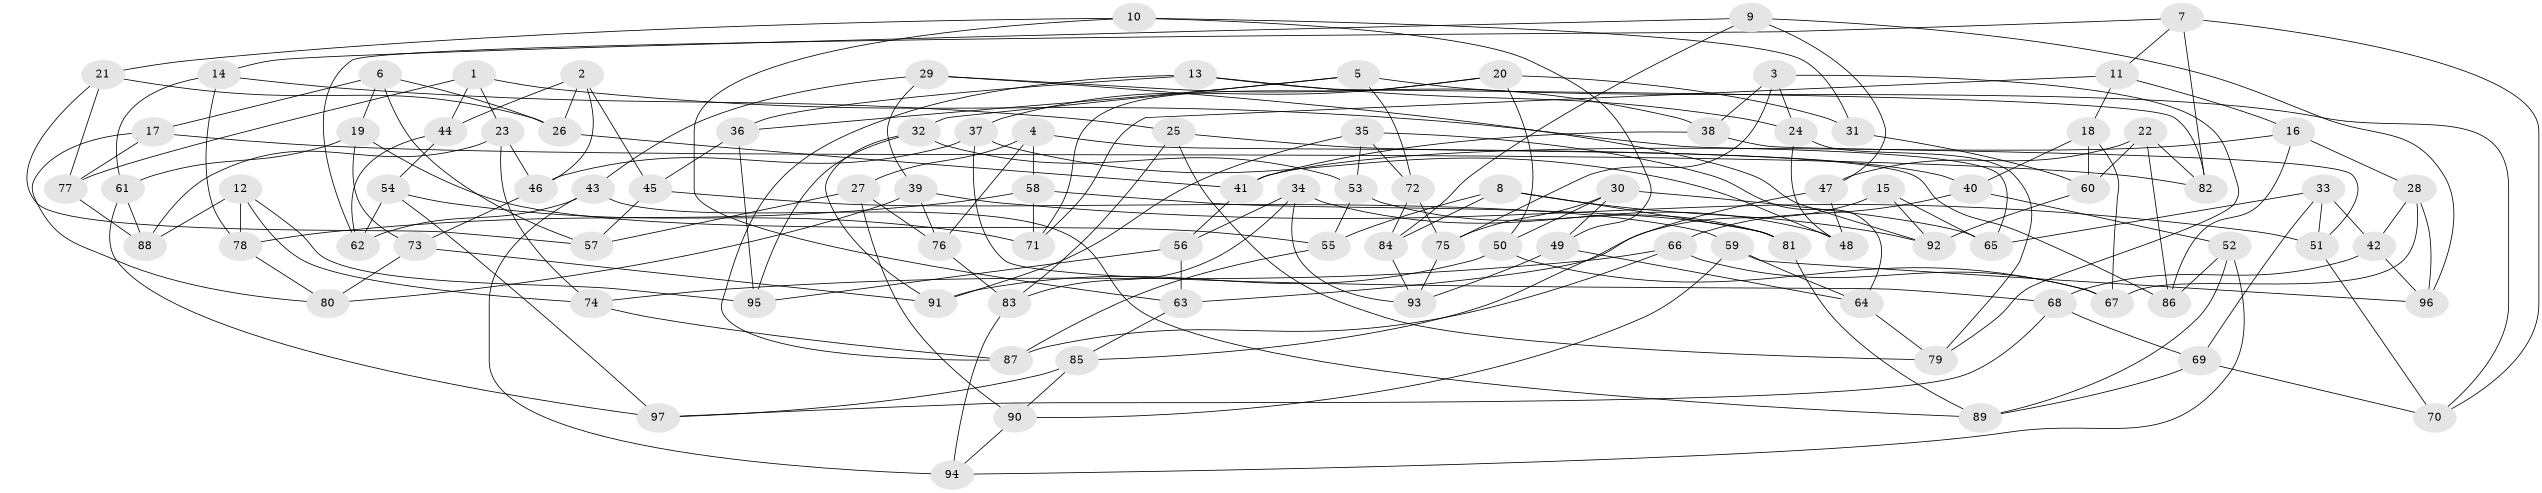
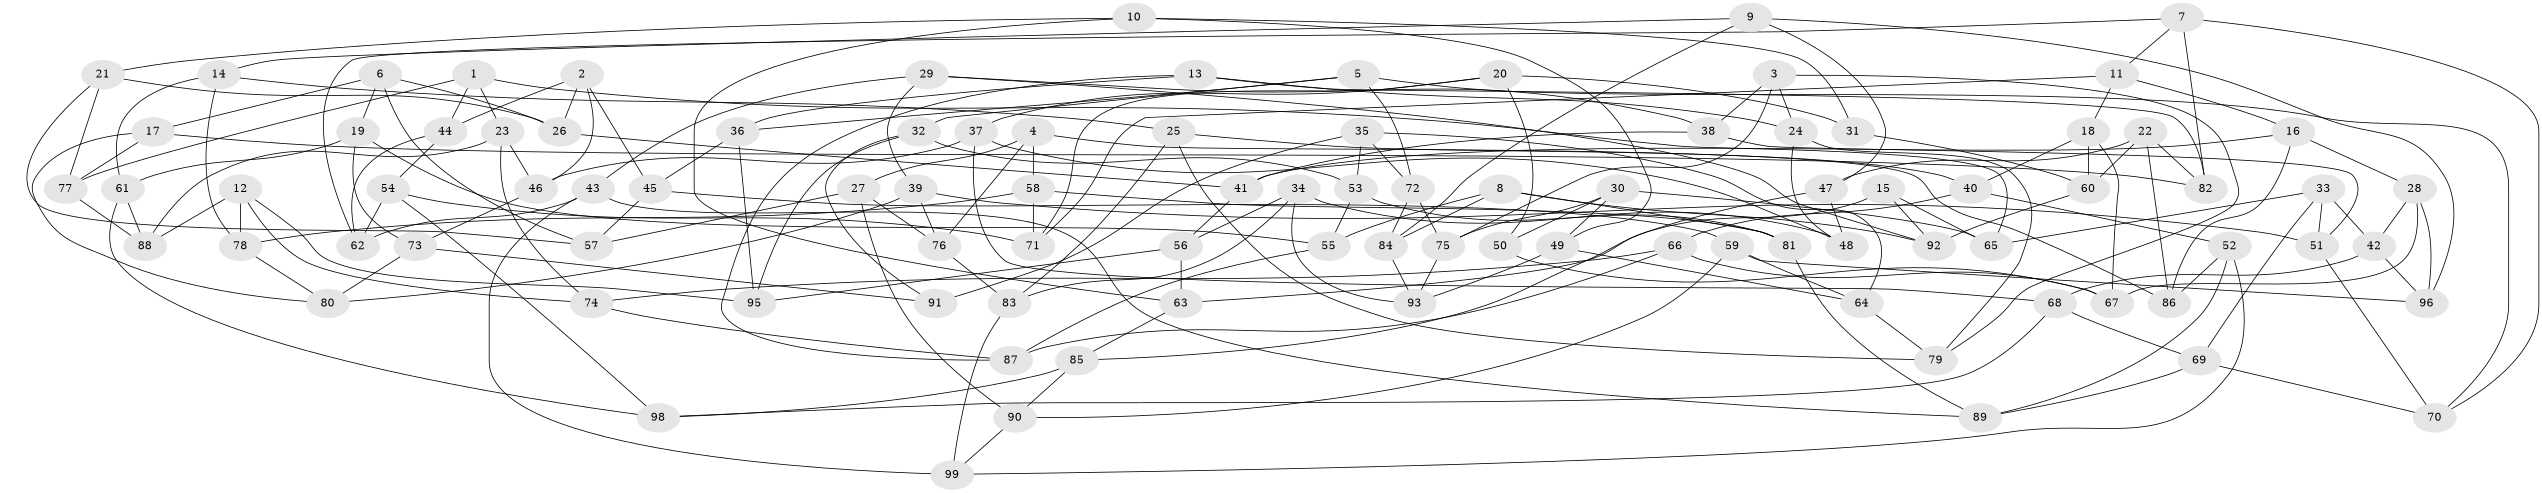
(1220, 280) -> none
(658, 418) -> (658, 418)
(952, 475) -> (952, 475)
